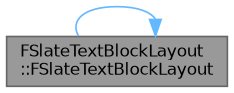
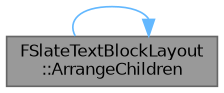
(117, 61) -> (112, 61)
